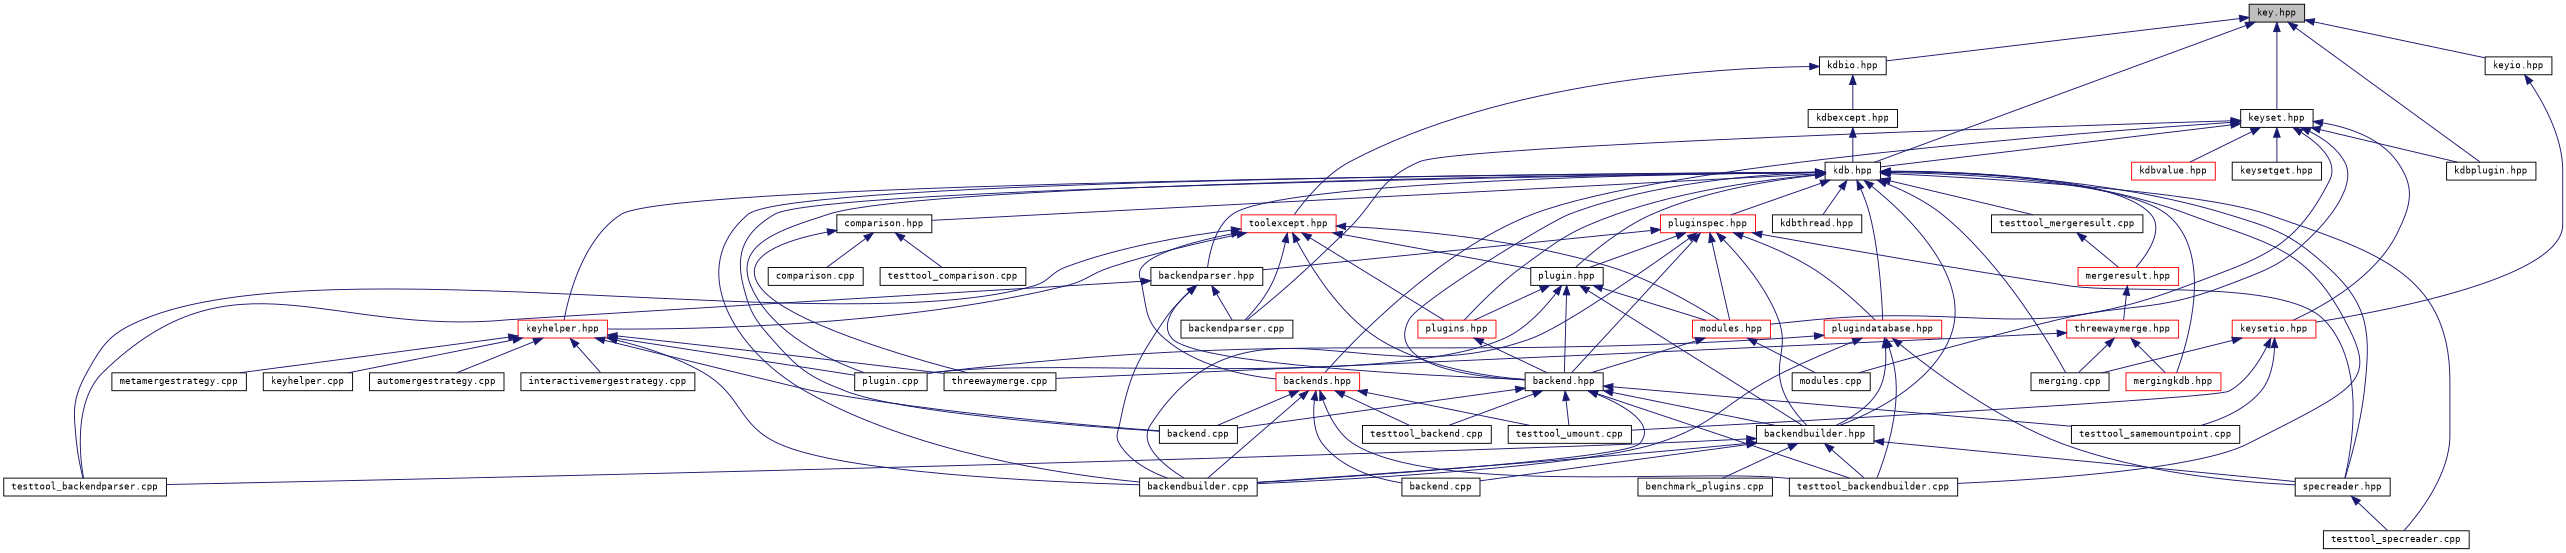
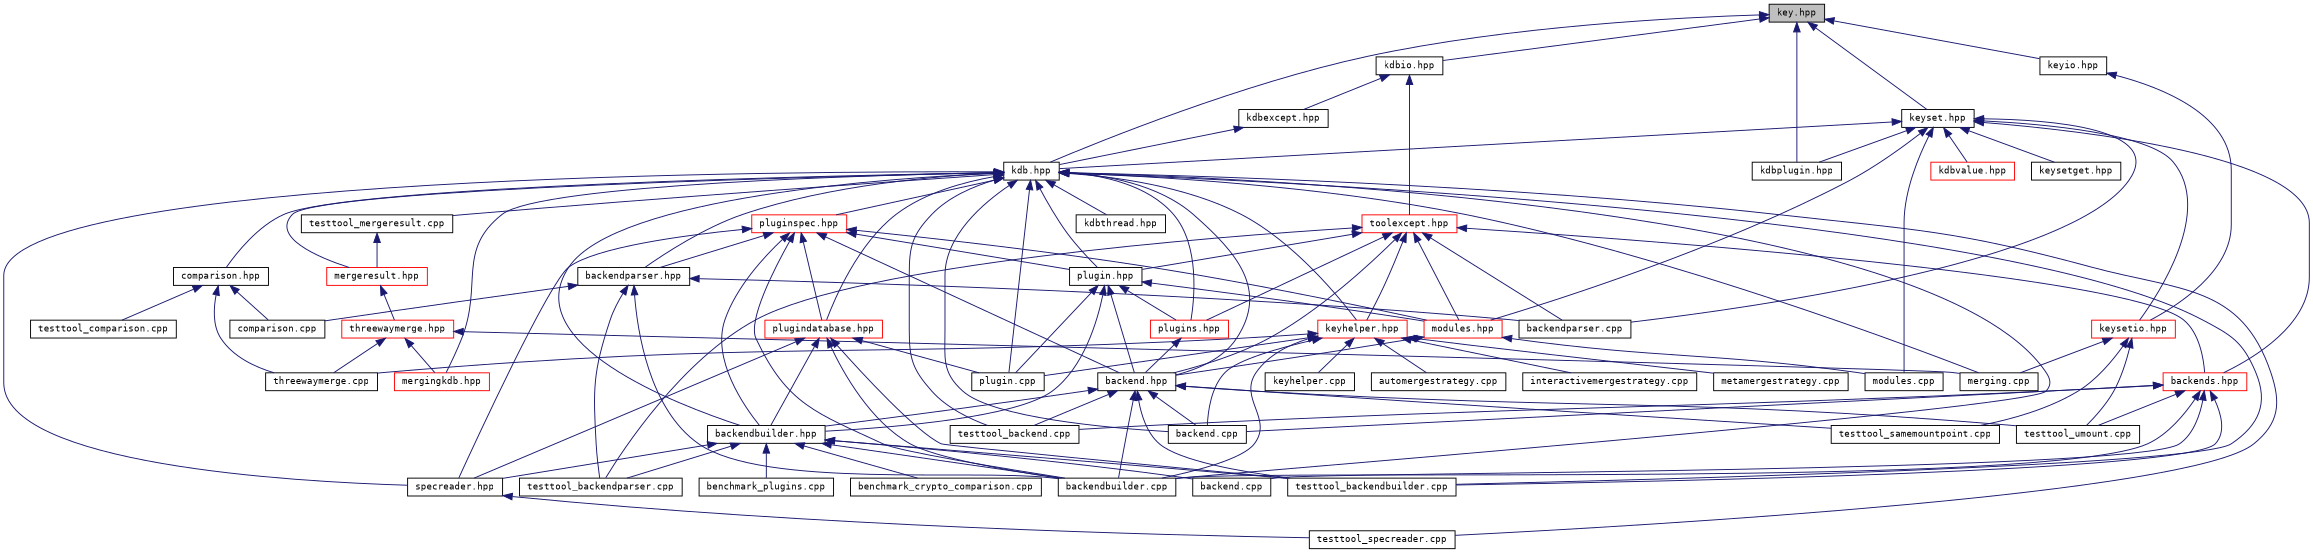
none -> (909, 300)
(1268, 362) -> (447, 303)
none -> (946, 487)
